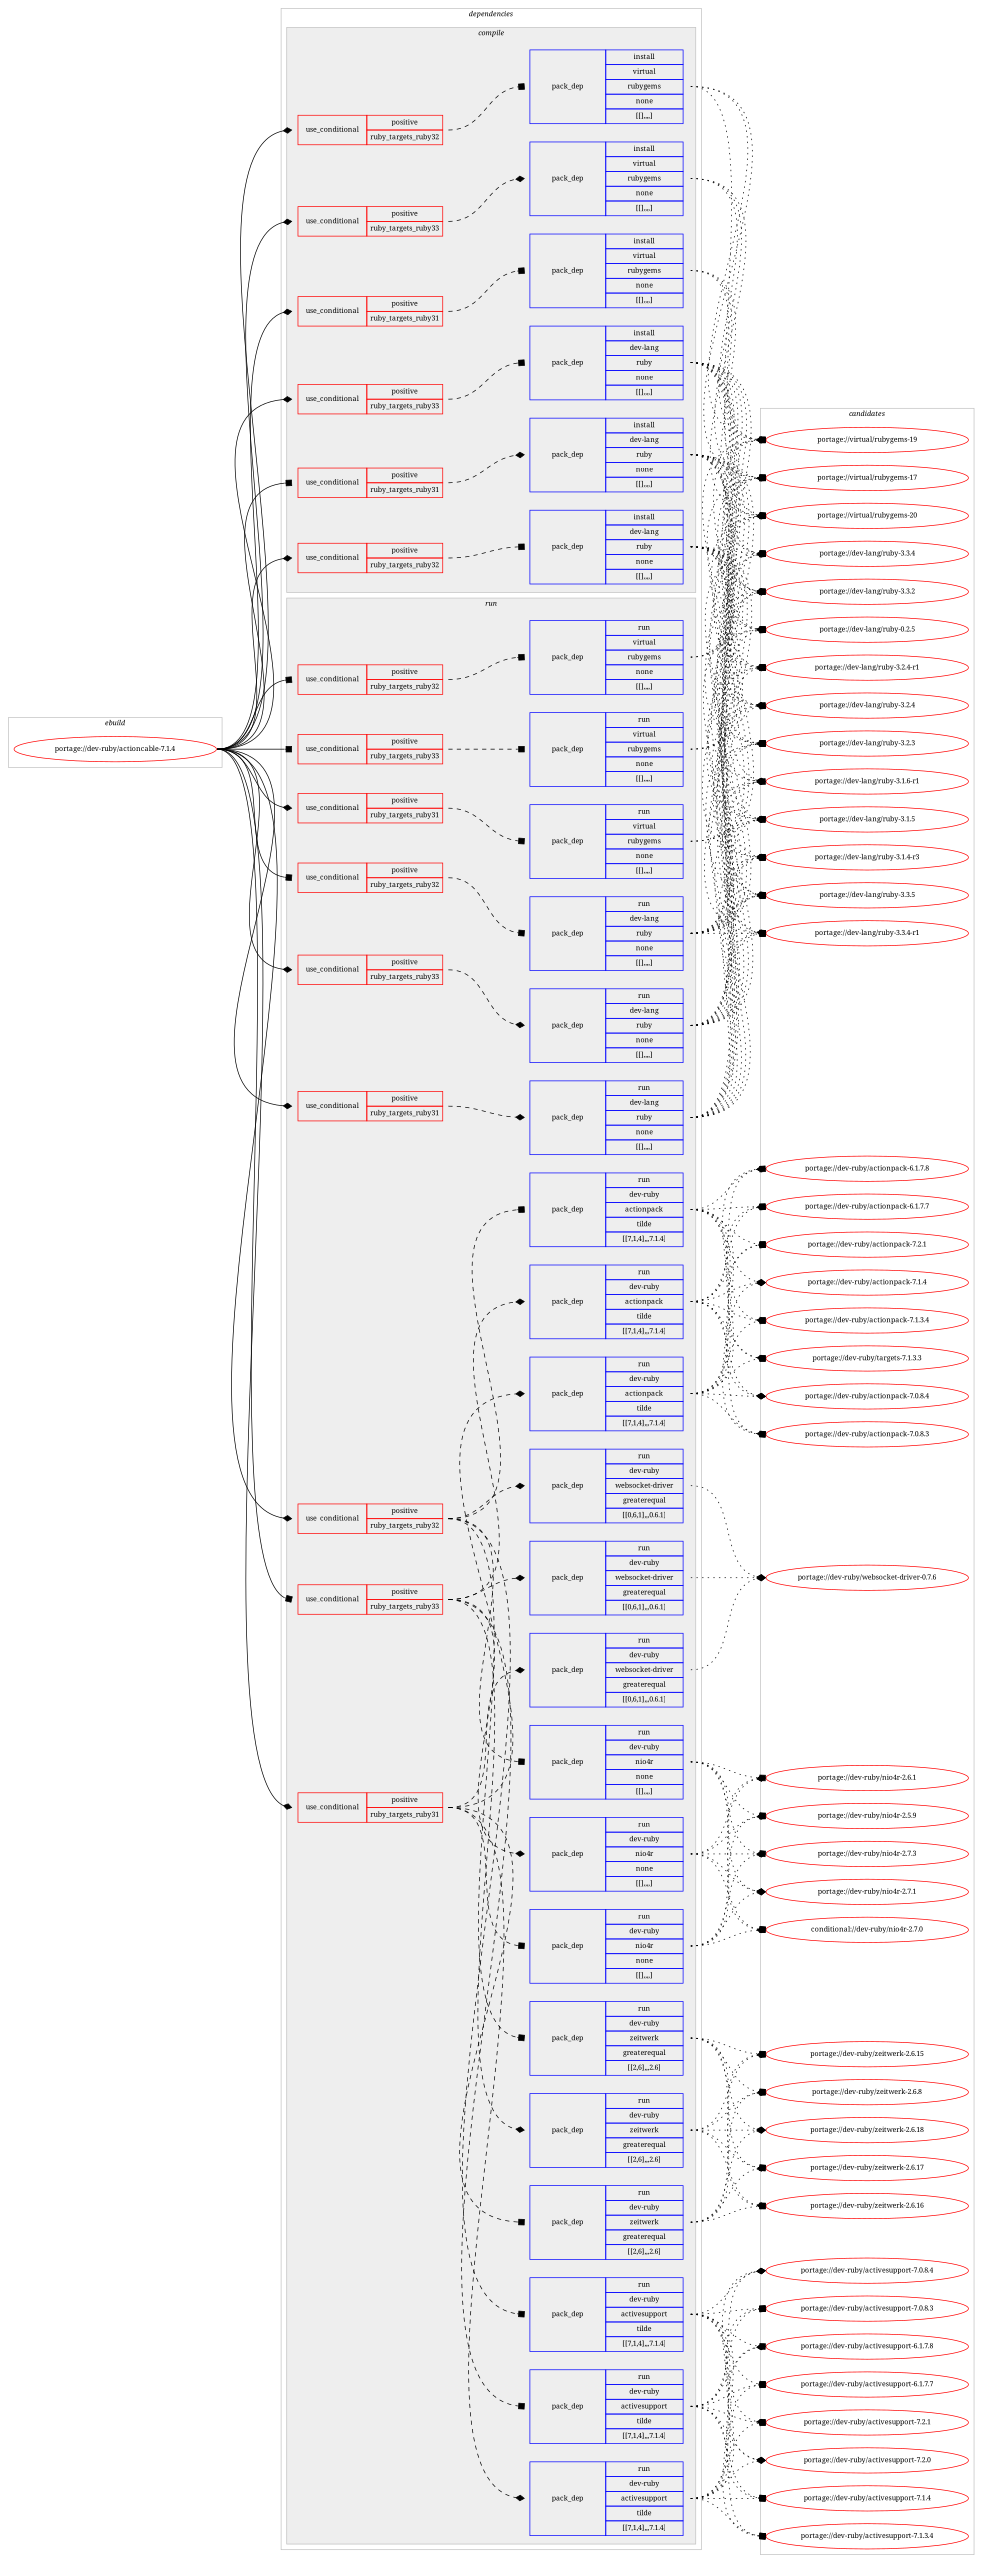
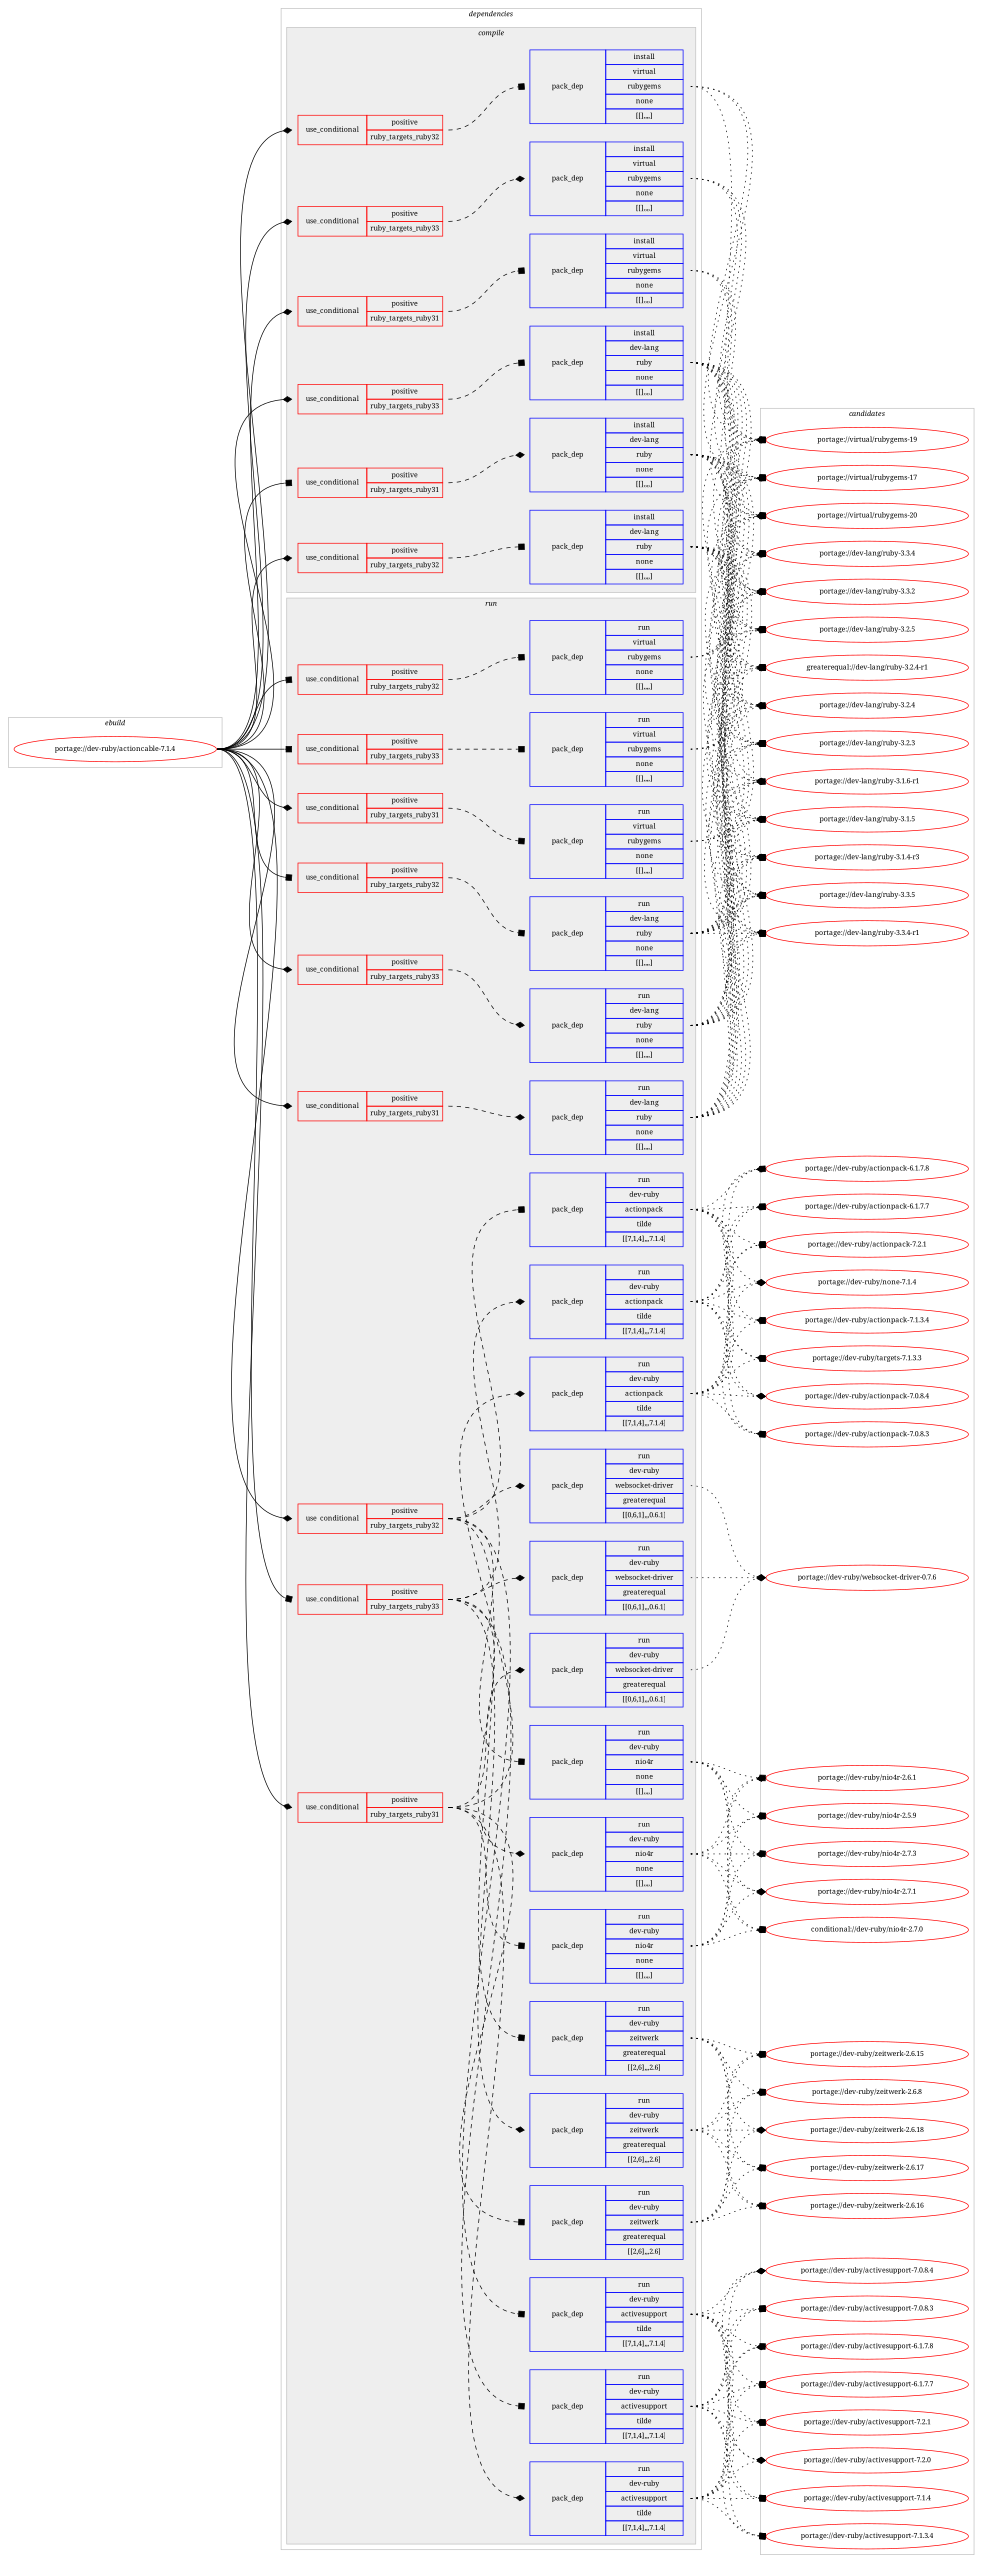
(867, 630) -> (867, 630)
(867, 668) -> (867, 668)
(867, 1283) -> (867, 1283)
